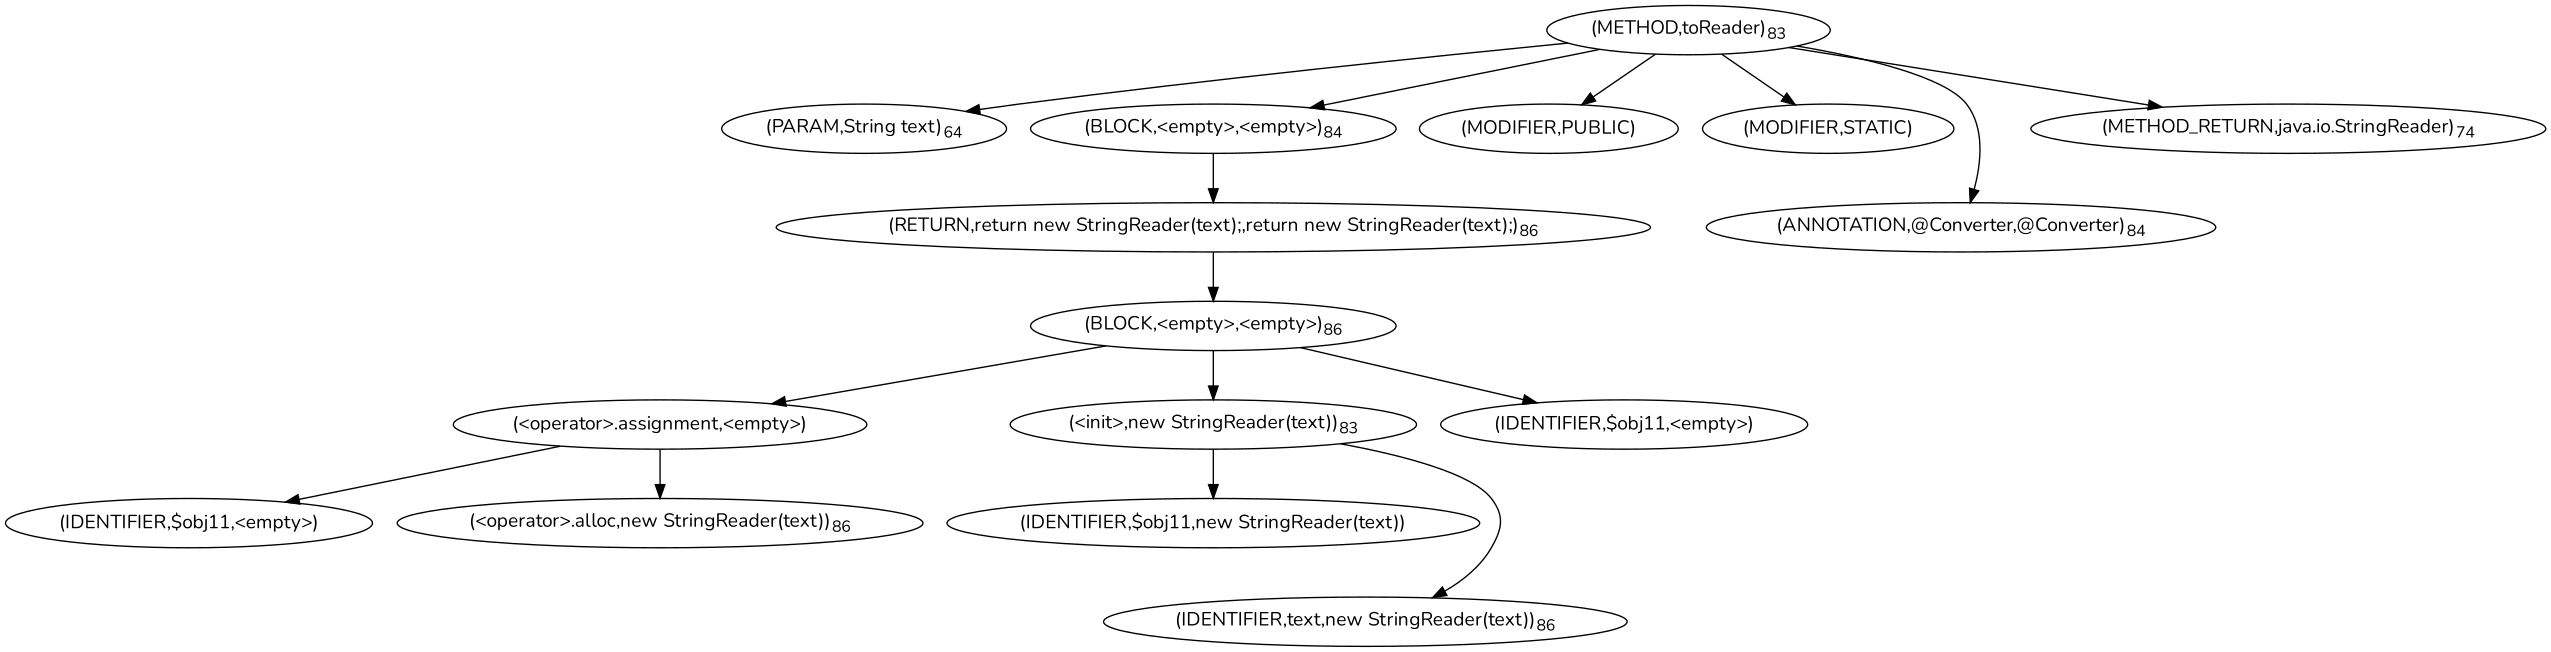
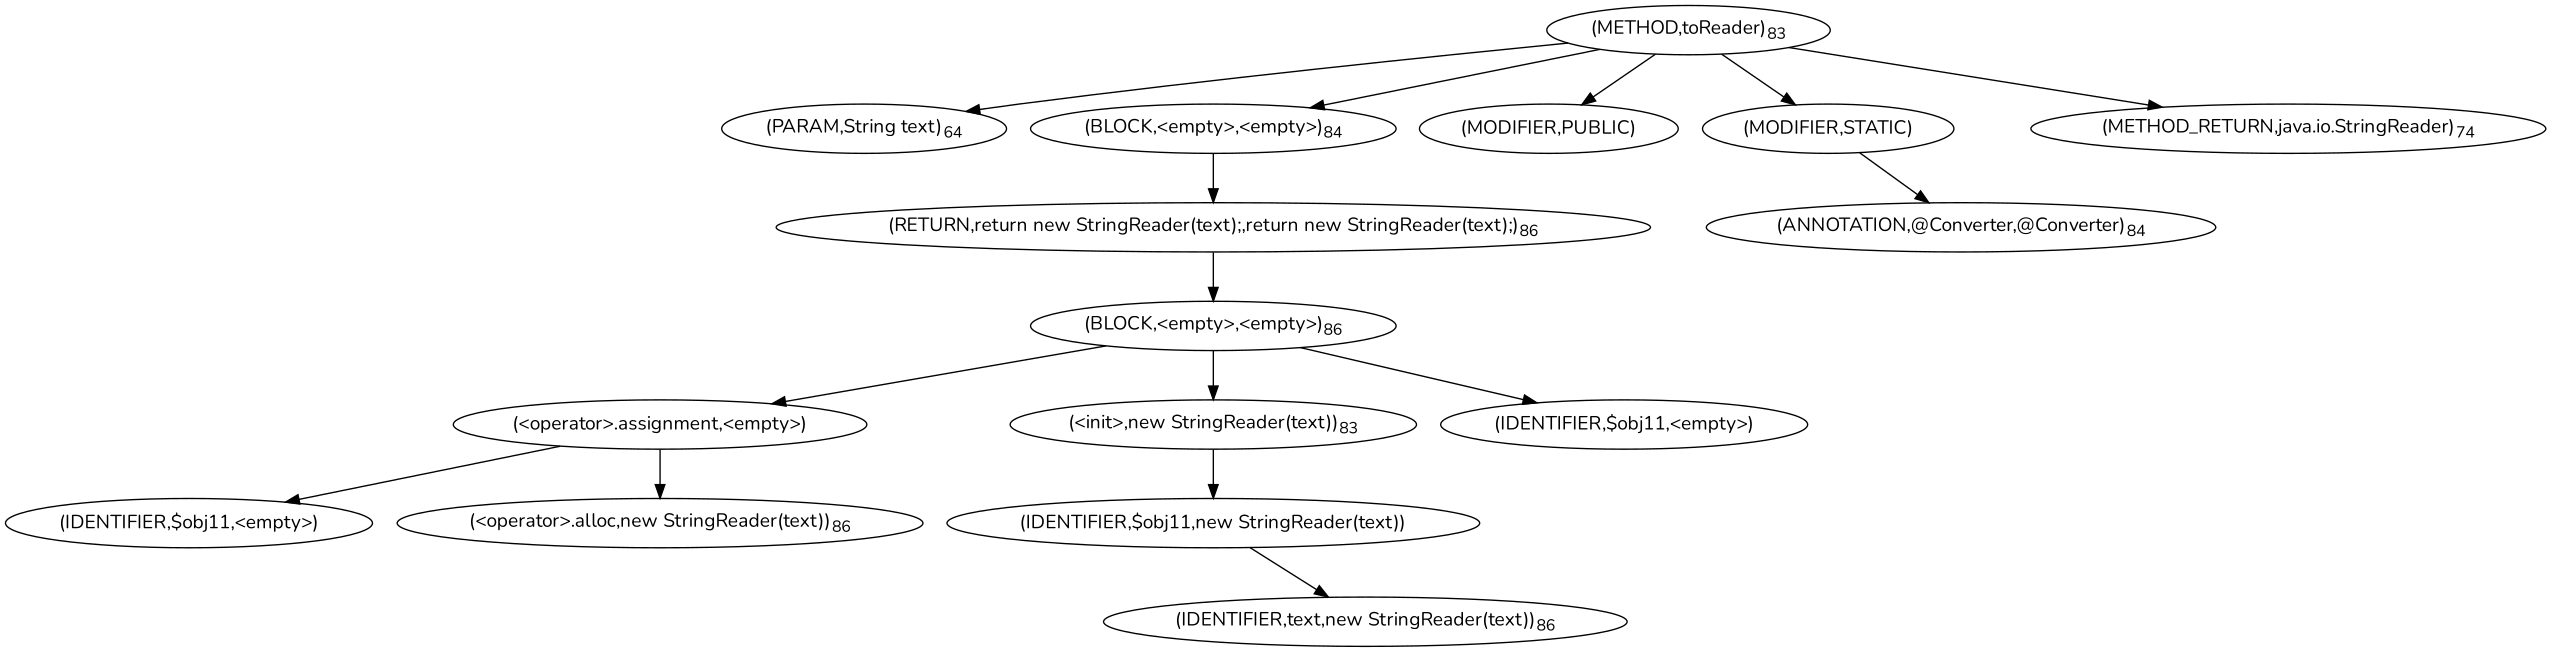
(1928, 79) -> (1889, 174)
(1474, 484) -> (1283, 569)
